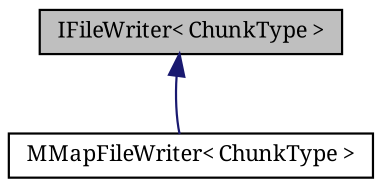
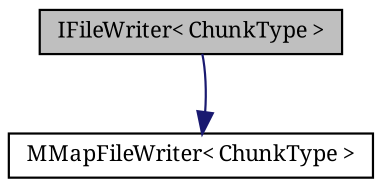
(176, 105) -> (206, 83)
